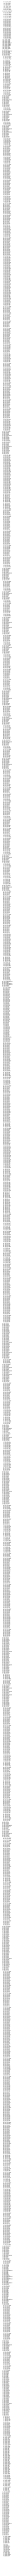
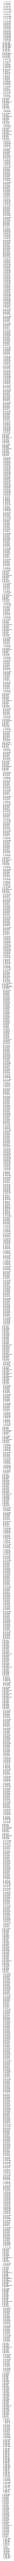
none -> (7, 15)
